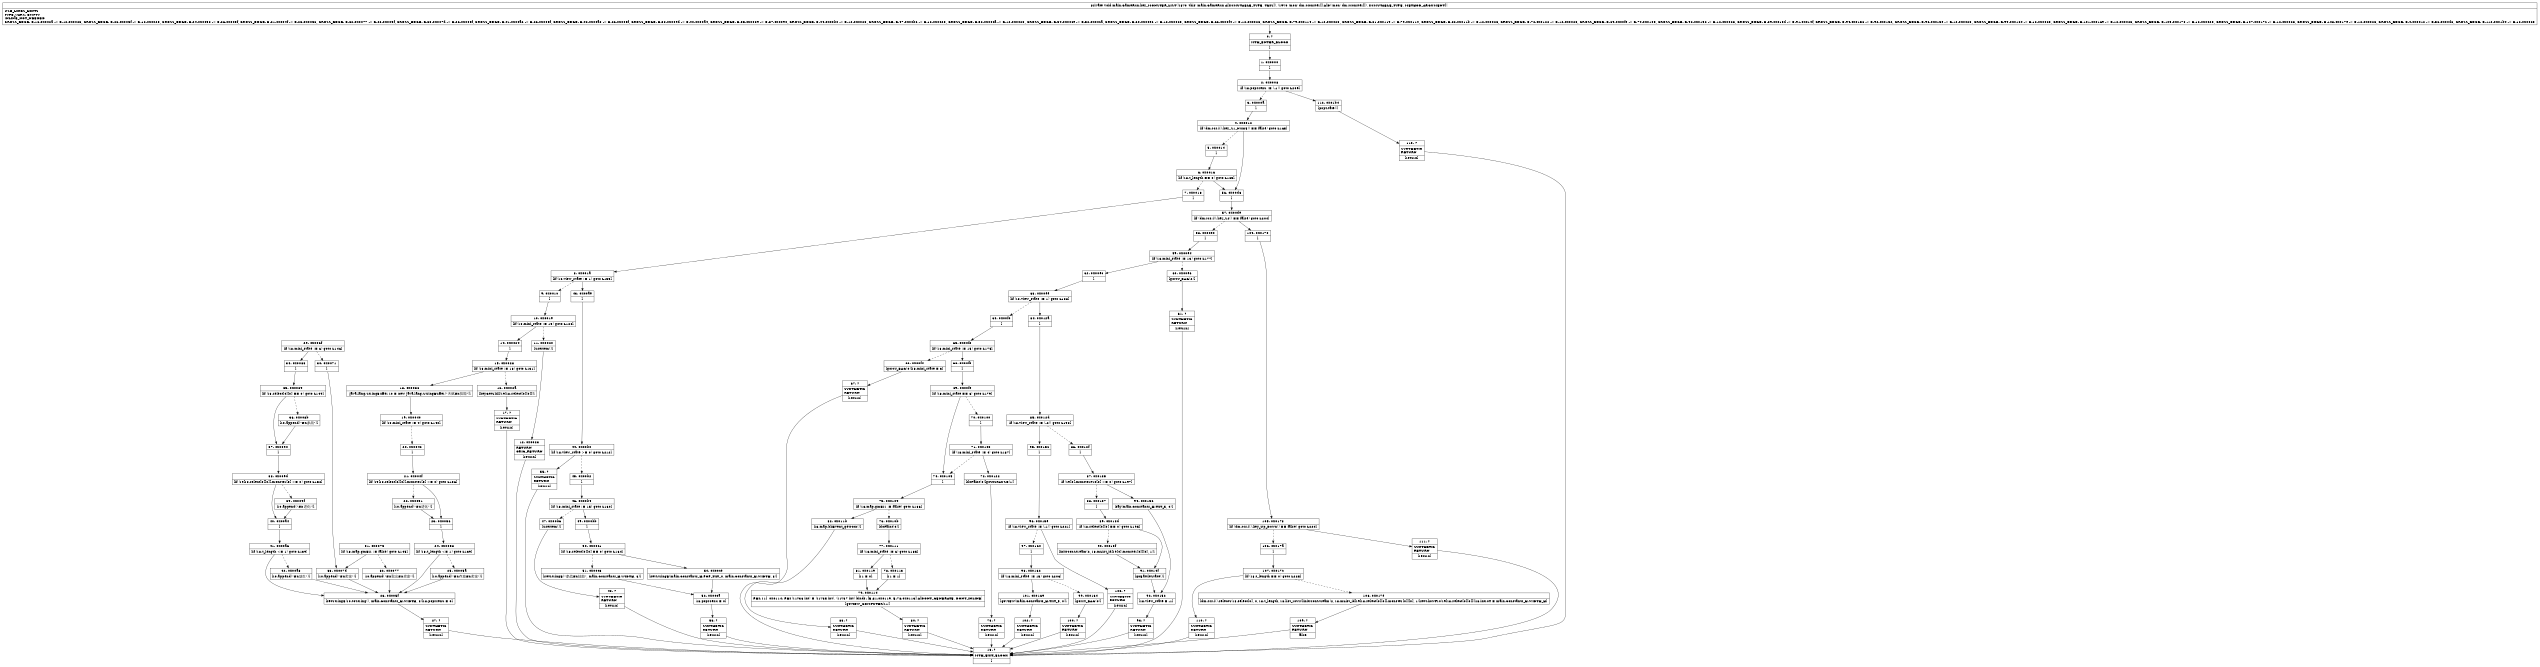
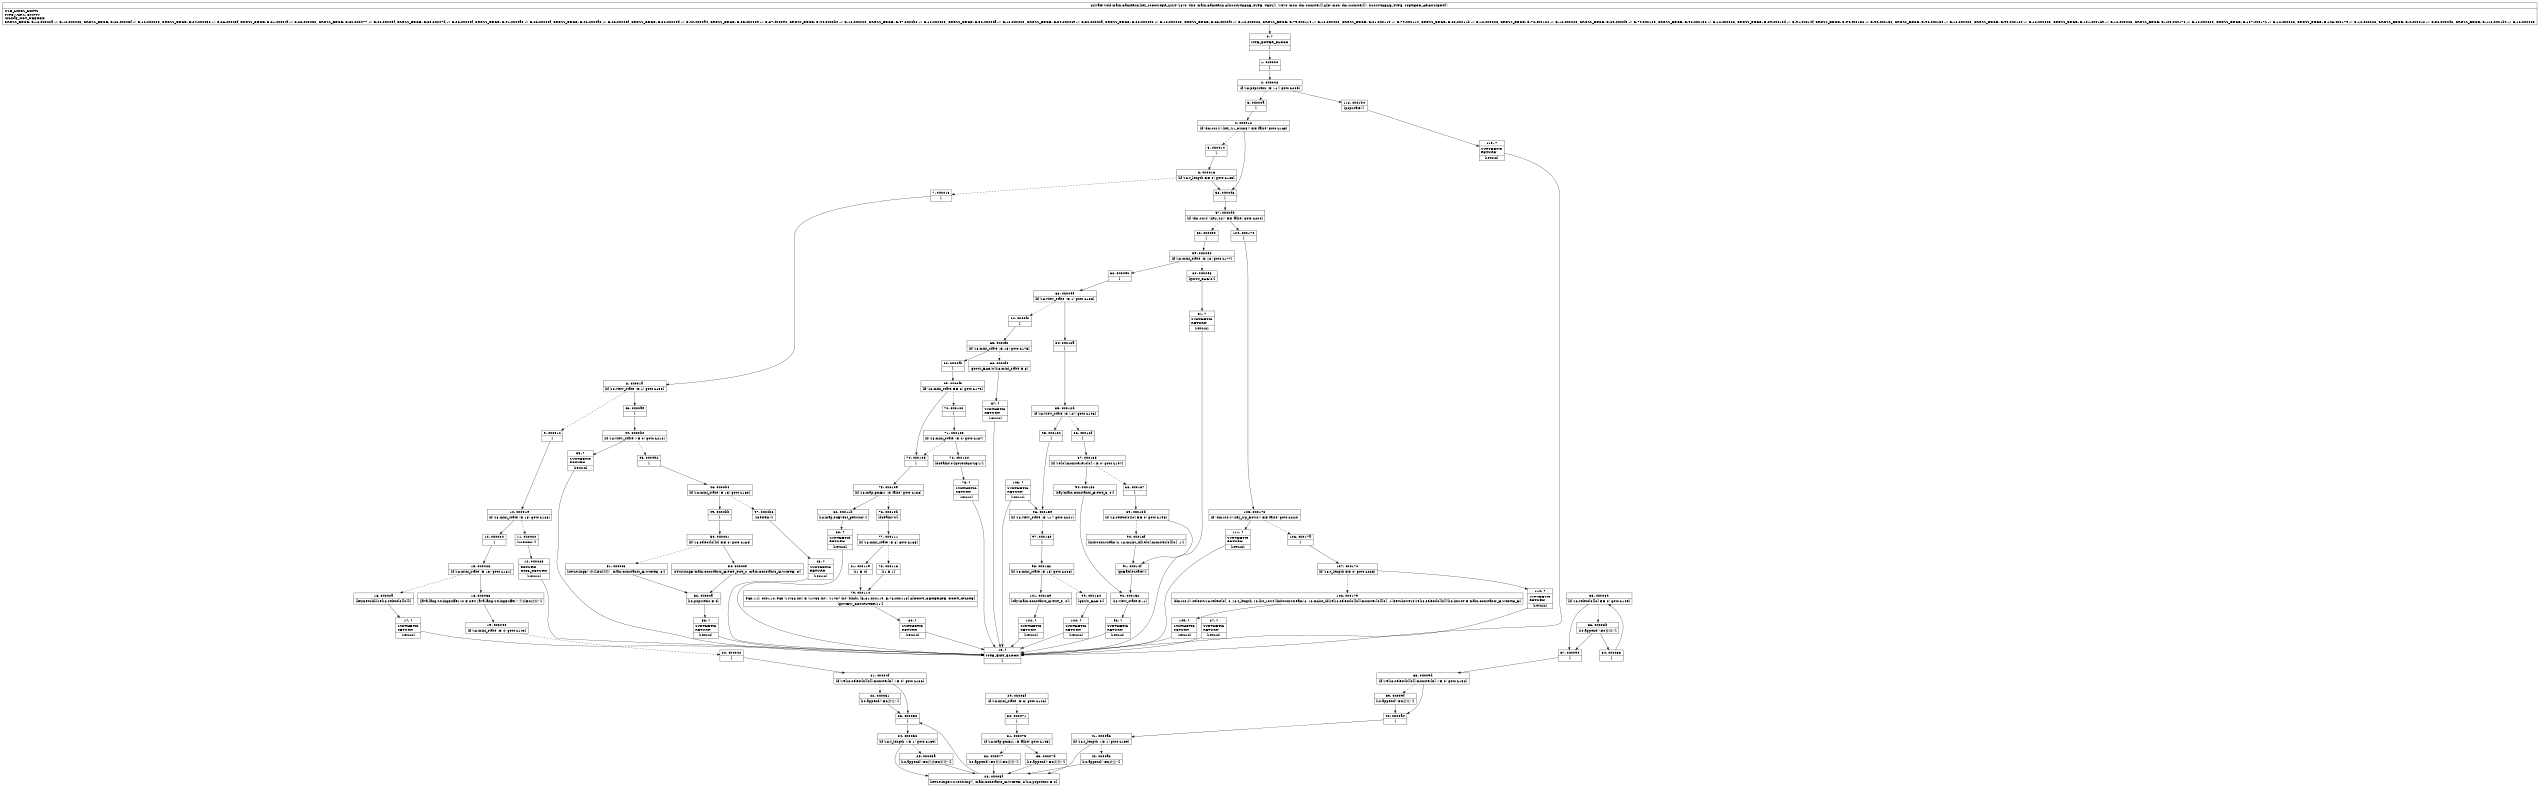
(305, 355) -> (1604, 641)
(333, 469) -> (1017, 728)
(1065, 567) -> (1032, 504)
(1034, 601) -> (1041, 601)
(410, 611) -> (951, 748)
(1303, 635) -> (1184, 635)
